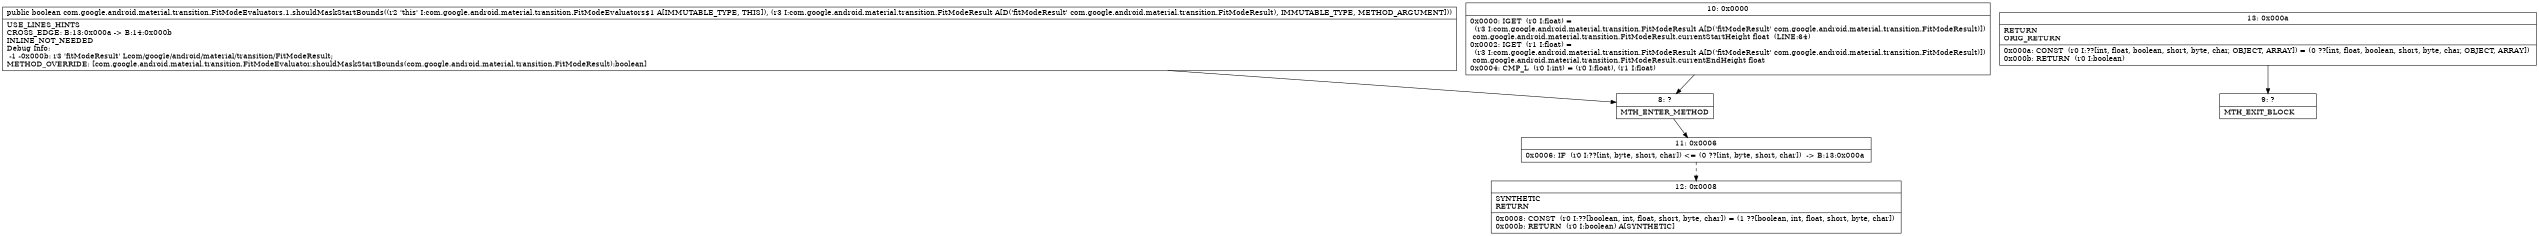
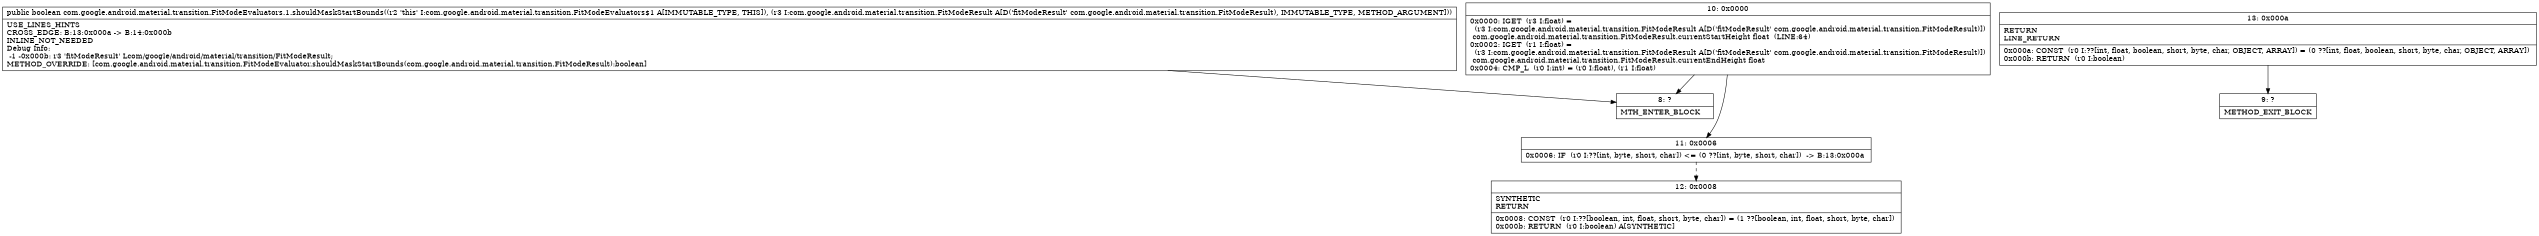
(1523, 21) -> (1523, 21)
(2032, 38) -> (2032, 38)
(1665, 112) -> (1661, 112)
(2259, 112) -> (2268, 112)
(1679, 126) -> (1722, 105)
